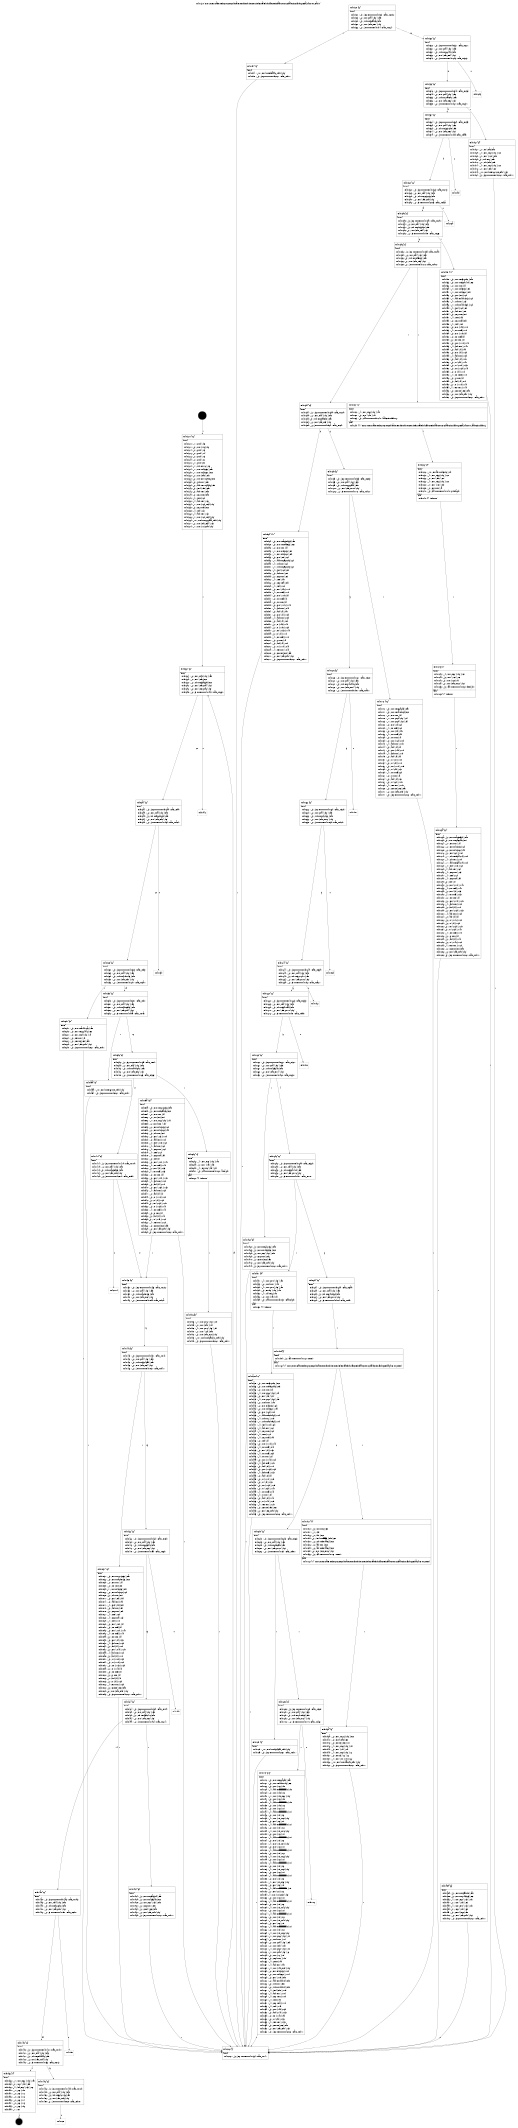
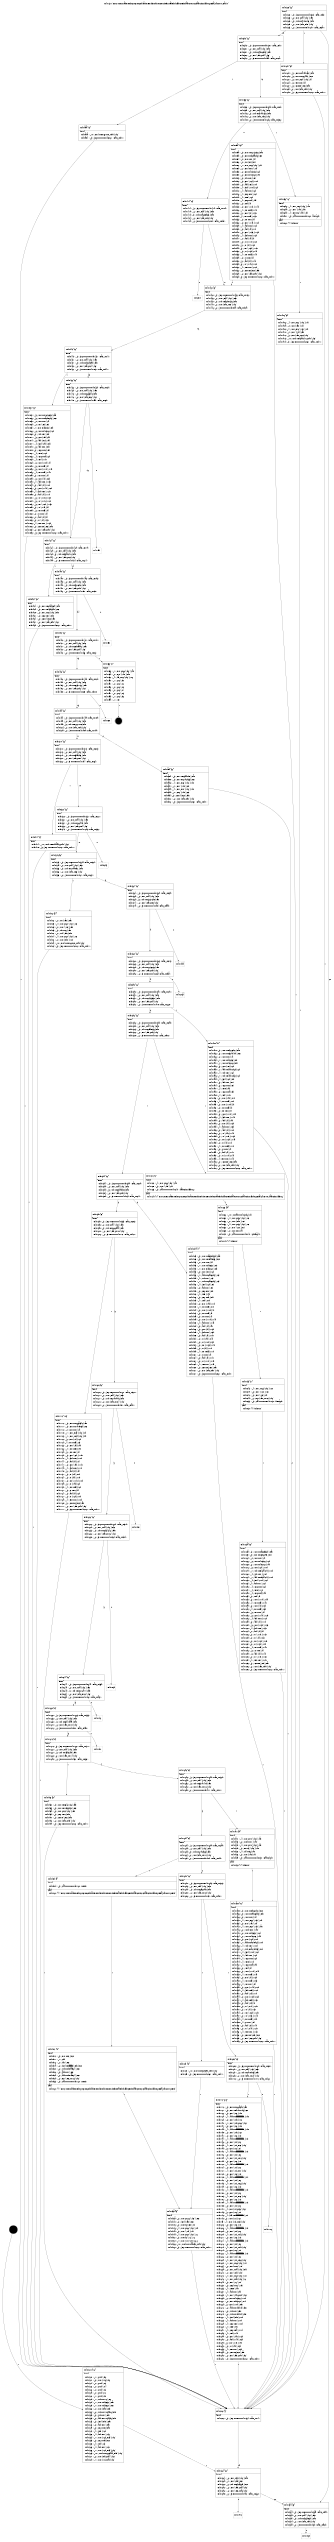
none -> (77, 721)
(142, 892) -> (329, 1266)
(319, 1451) -> (202, 1867)
(253, 1899) -> (196, 2143)
